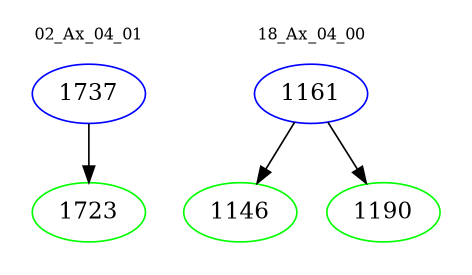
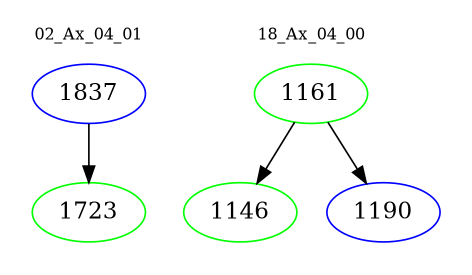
(89, 94) -> (89, 94)
(311, 94) -> (311, 94)
(383, 212) -> (383, 212)
